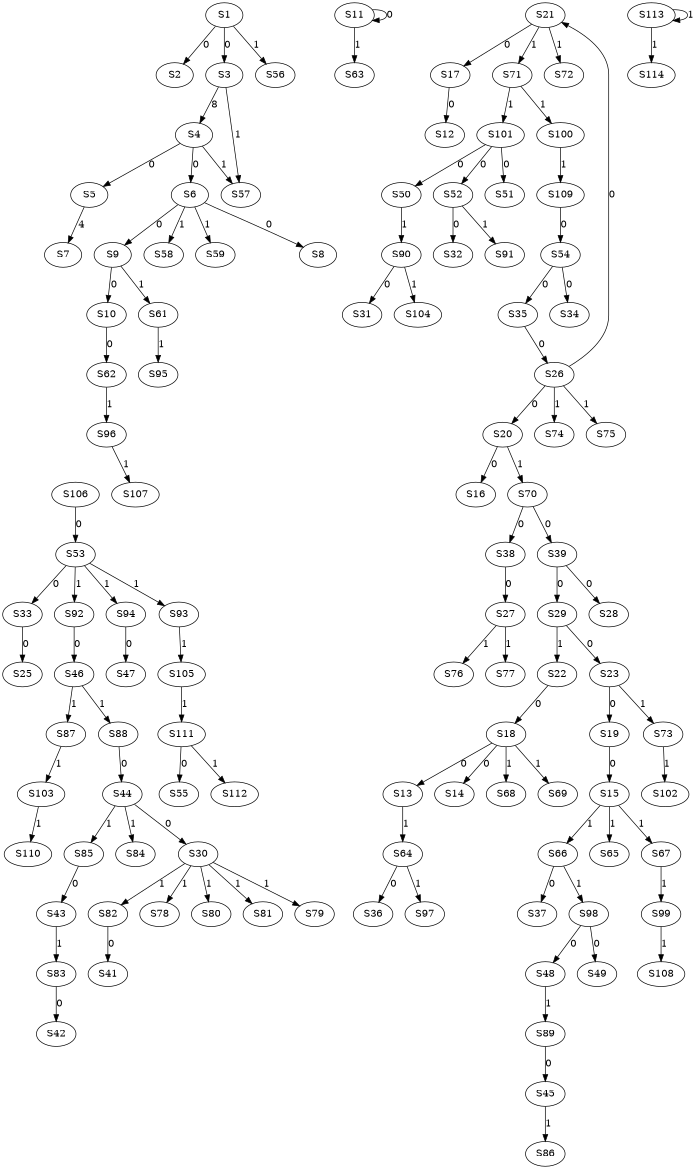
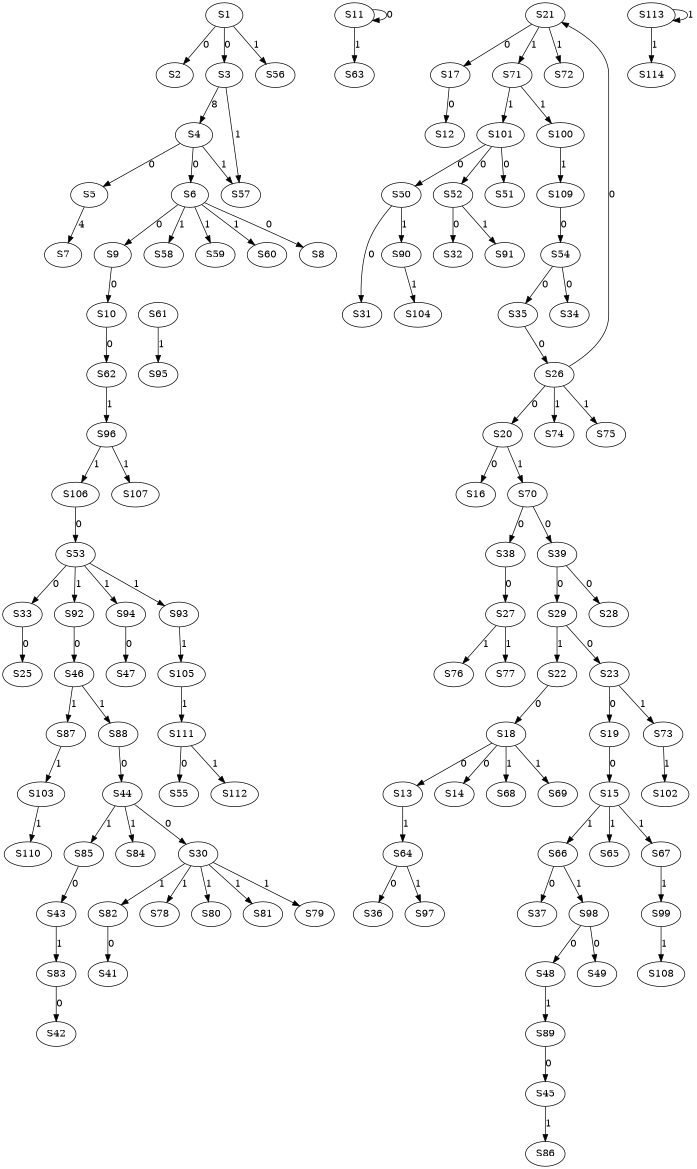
none -> (267, 255)
(133, 282) -> none
(384, 282) -> (367, 247)
none -> (93, 461)
